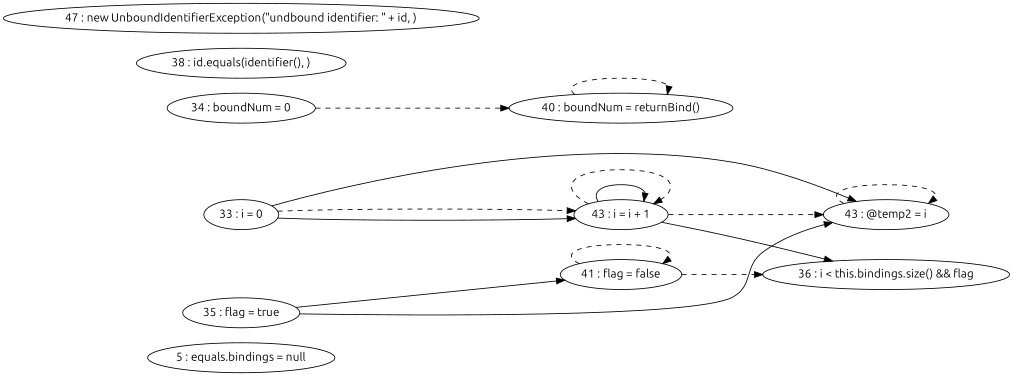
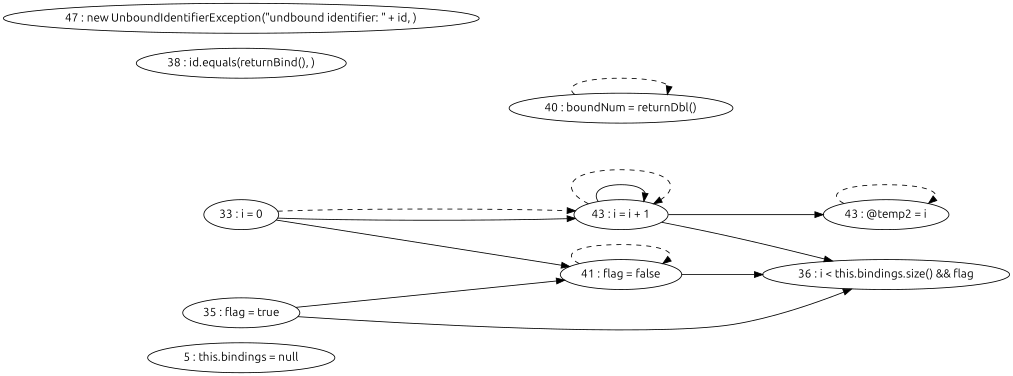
(241, 63) -> (241, 63)
(241, 108) -> none
(621, 108) -> (621, 108)
(561, 156) -> (419, 243)
(742, 215) -> (742, 215)
(718, 275) -> (718, 275)
(578, 313) -> (573, 329)
(241, 358) -> (241, 358)
